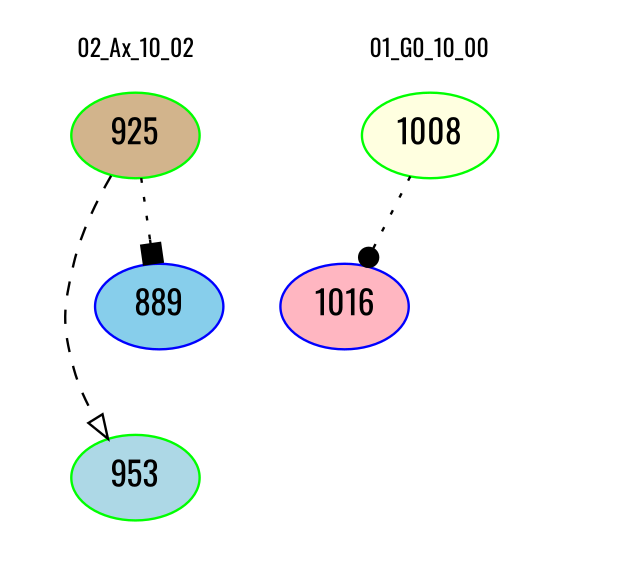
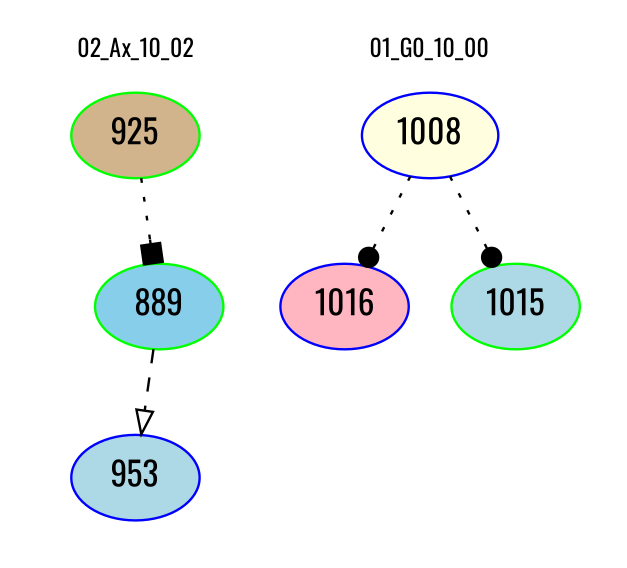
(430, 135) -> (430, 135)
(67, 295) -> (149, 380)
(159, 307) -> (159, 307)
none -> (516, 307)
(135, 478) -> (135, 478)
